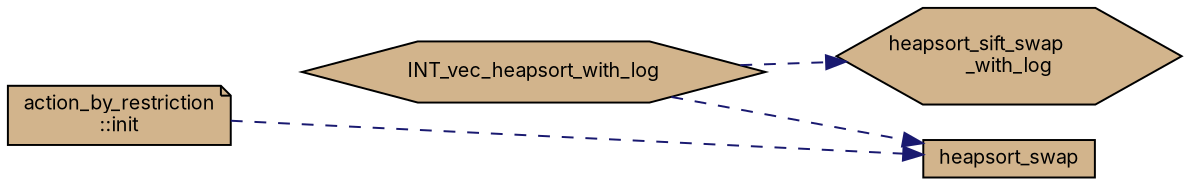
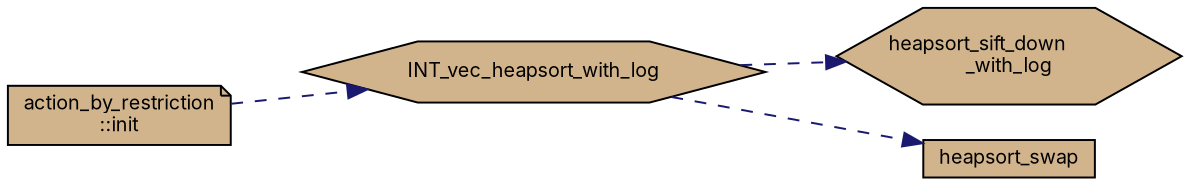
(1009, 56) -> (1009, 56)
(567, 137) -> (289, 98)
